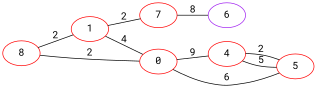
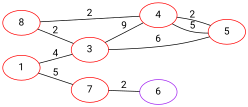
(193, 10) -> (124, 85)
(124, 17) -> (56, 73)
(56, 41) -> (90, 19)
(158, 62) -> (90, 50)
